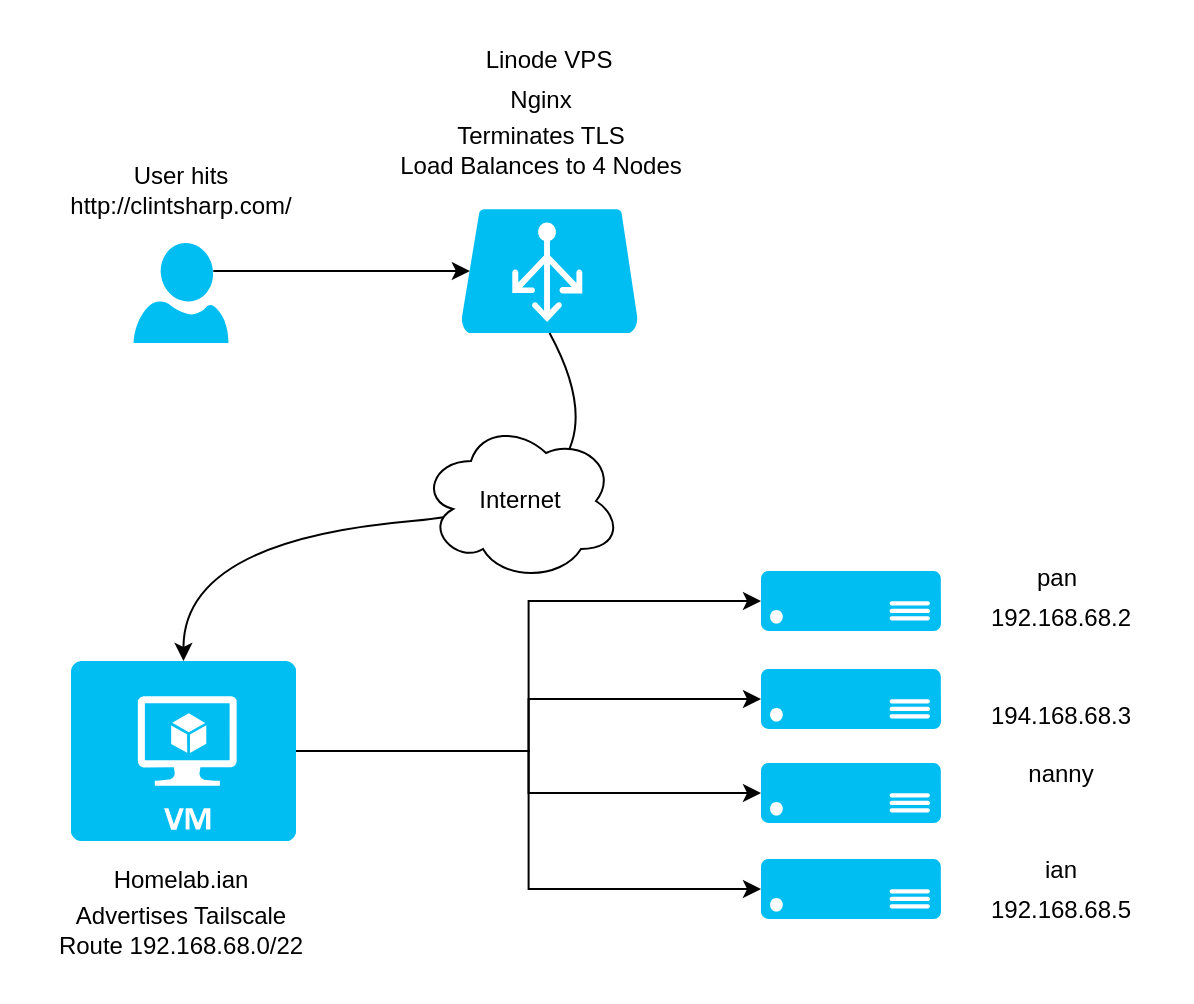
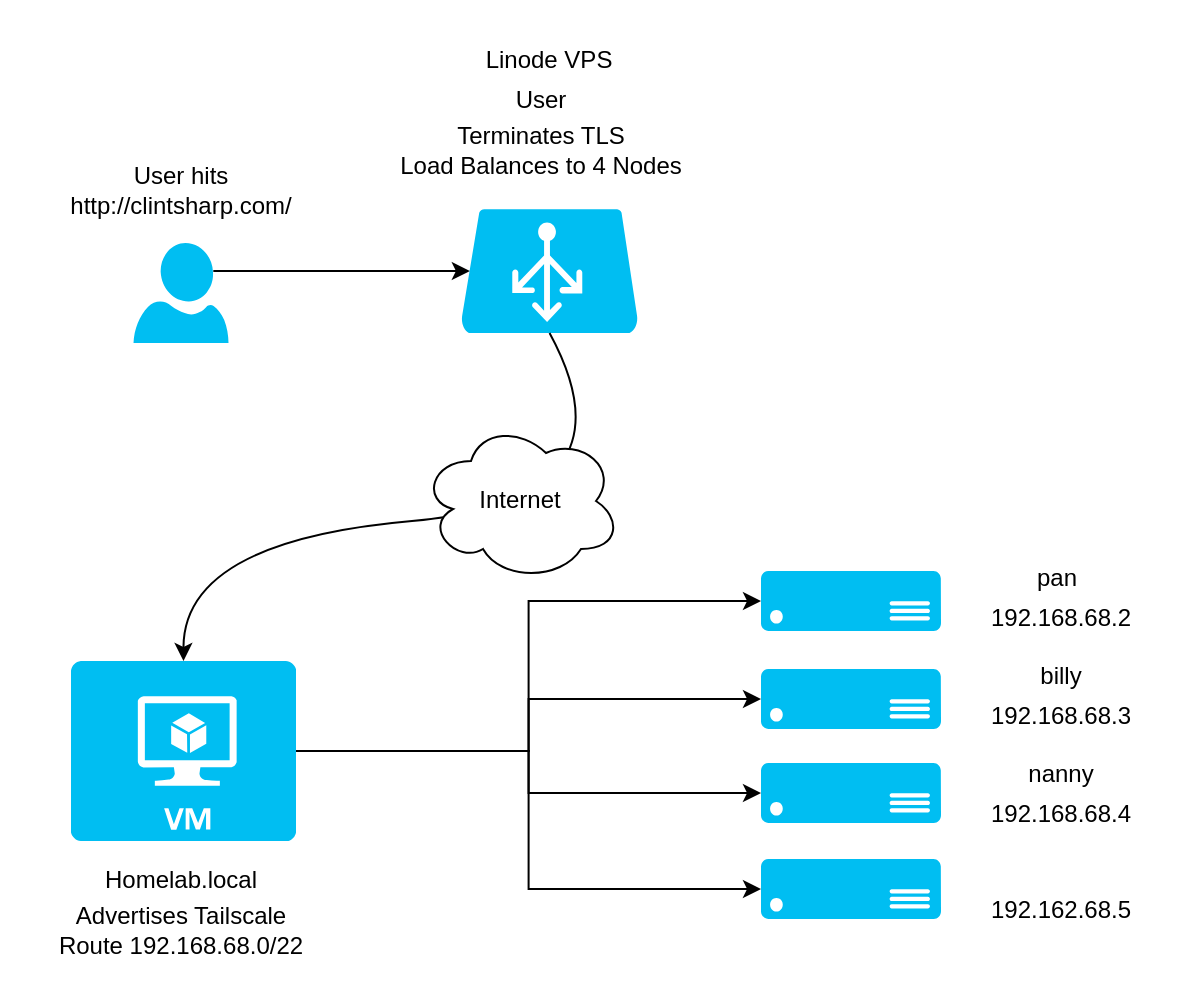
(542, 101) -> (542, 101)
none -> (1061, 677)
(1062, 717) -> (1062, 717)
none -> (1061, 815)
(1061, 871) -> none
(182, 881) -> (182, 881)
(1062, 911) -> (1062, 911)
